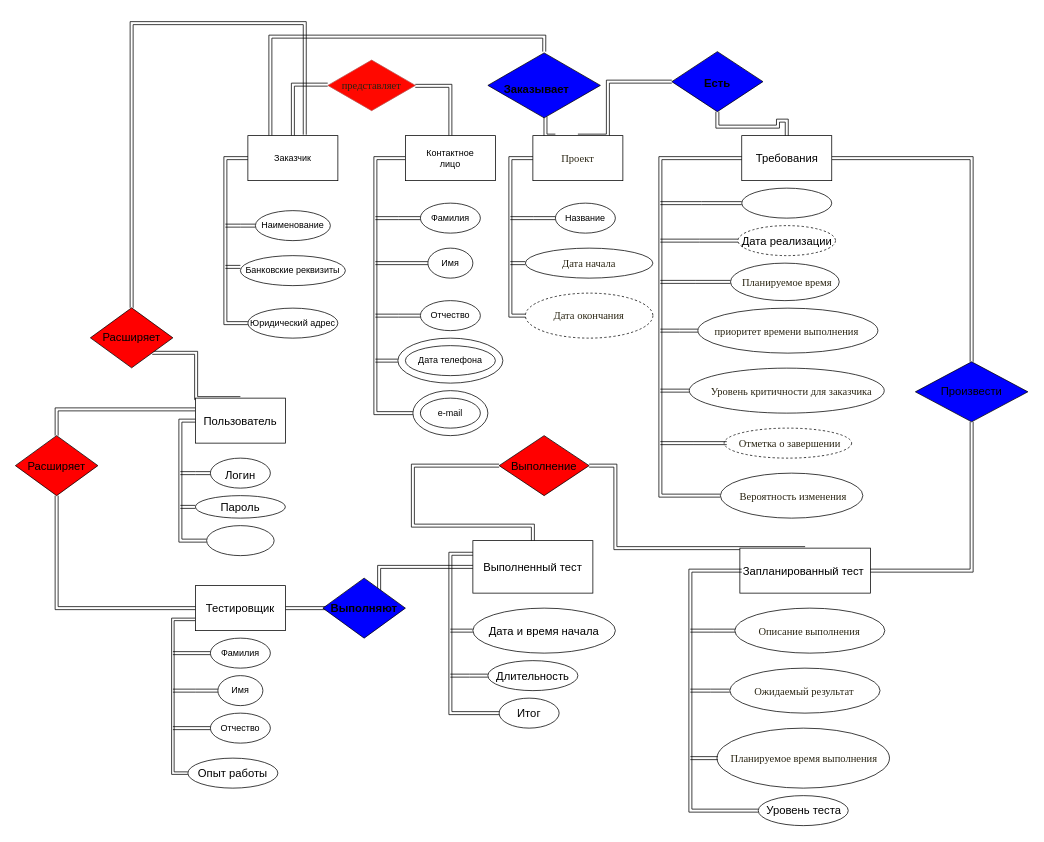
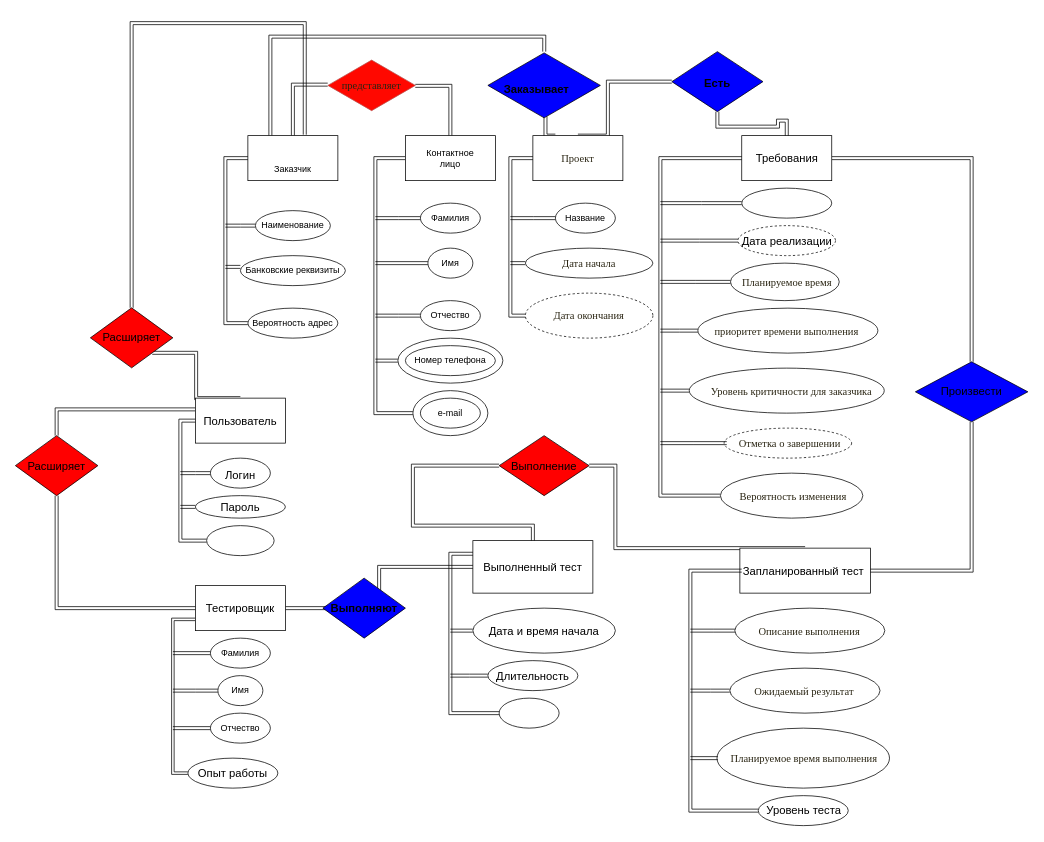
(293, 158) -> (293, 169)
(293, 323) -> (293, 323)
(450, 360) -> (450, 360)
(529, 713) -> none
